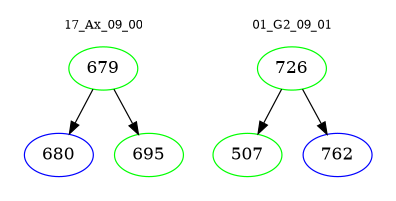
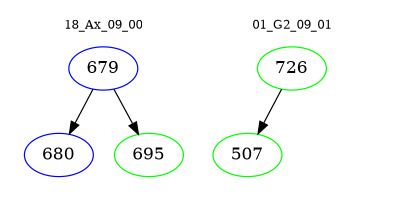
(104, 26) -> (104, 26)
(103, 68) -> (103, 68)
(338, 155) -> none
